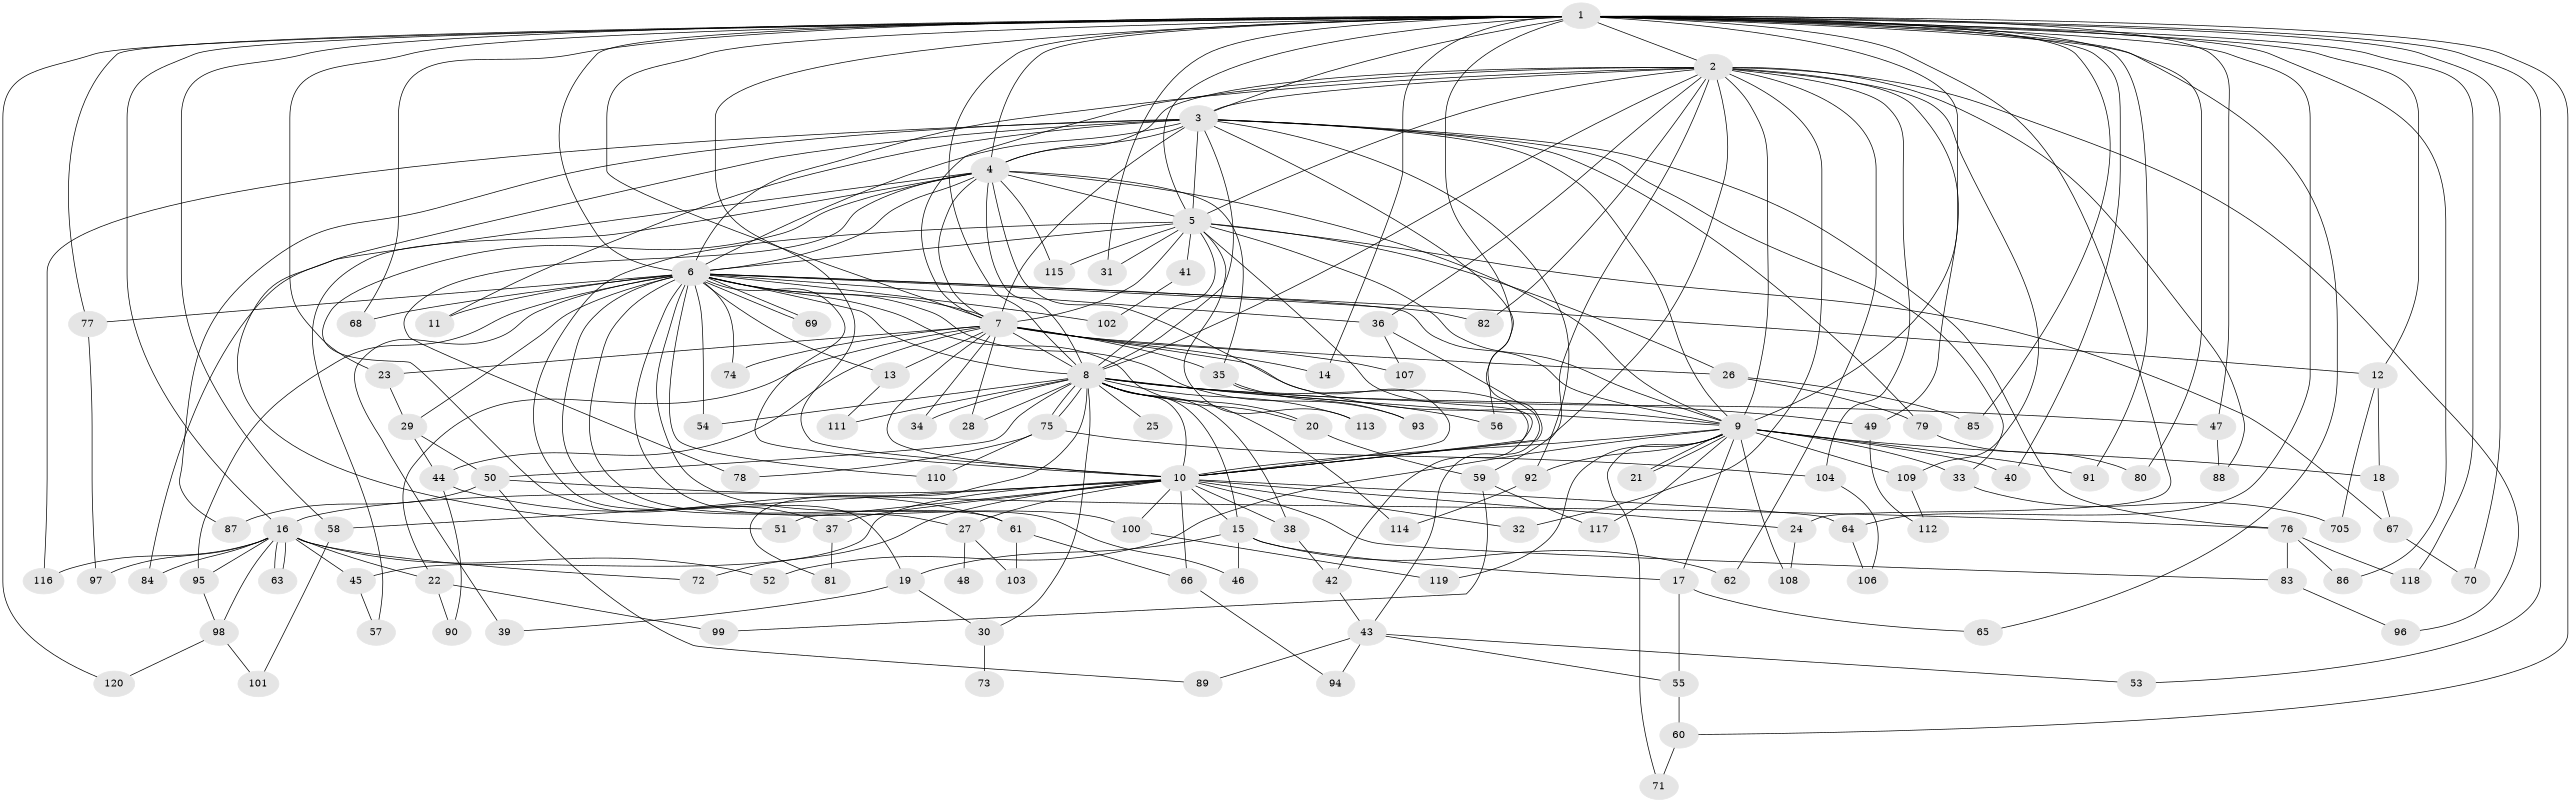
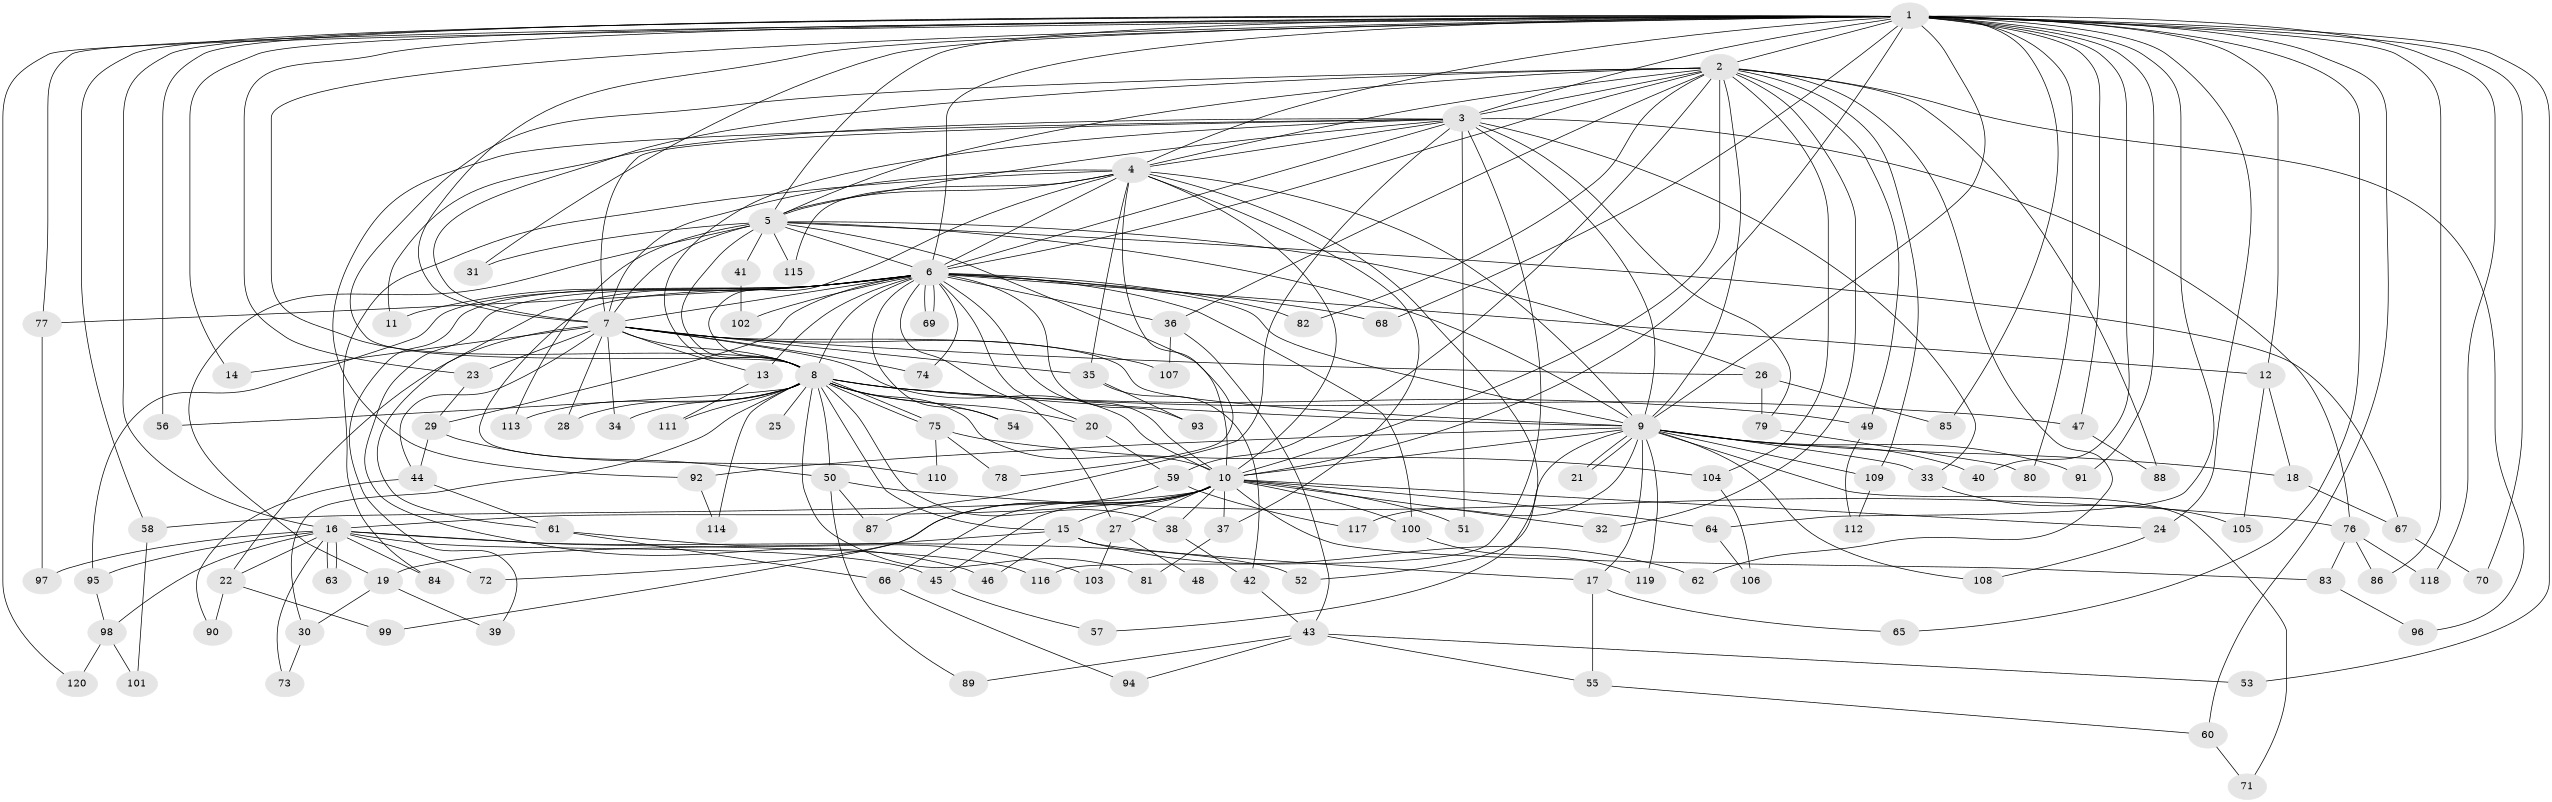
(1492, 289) -> none
(2340, 530) -> (2242, 530)
none -> (284, 605)
